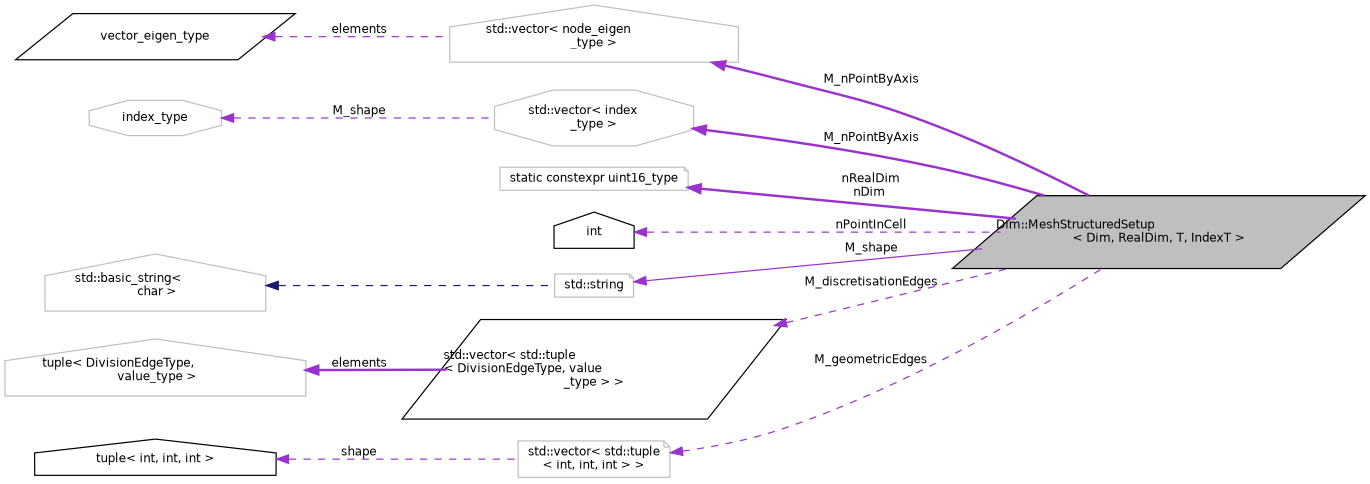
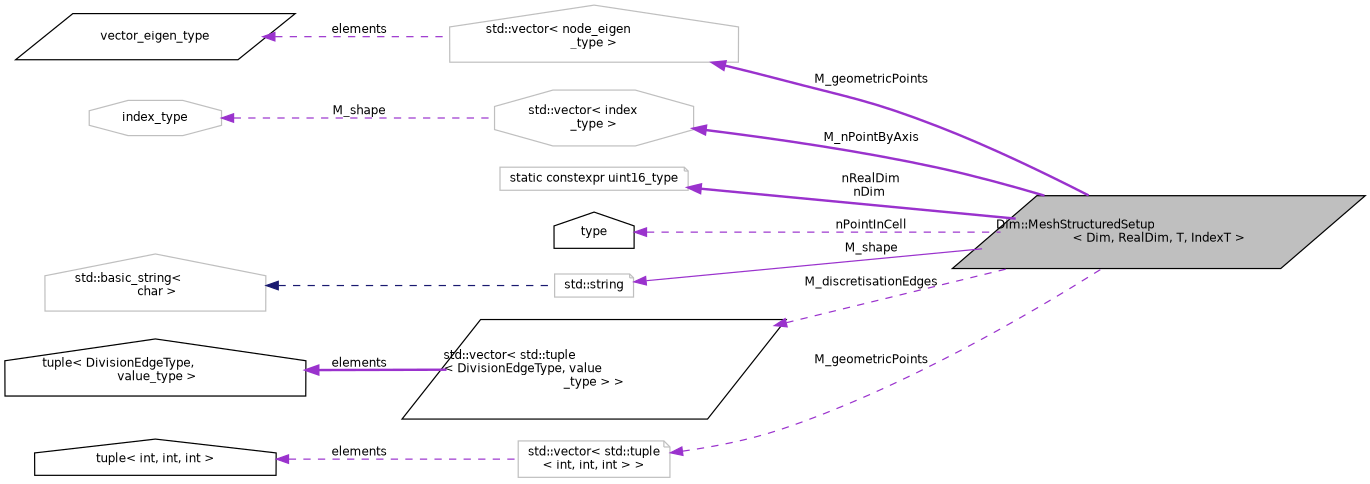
(870, 80) -> (870, 80)
(594, 232) -> (594, 232)
(870, 360) -> (870, 360)
(155, 371) -> (155, 371)
(357, 452) -> (357, 452)
